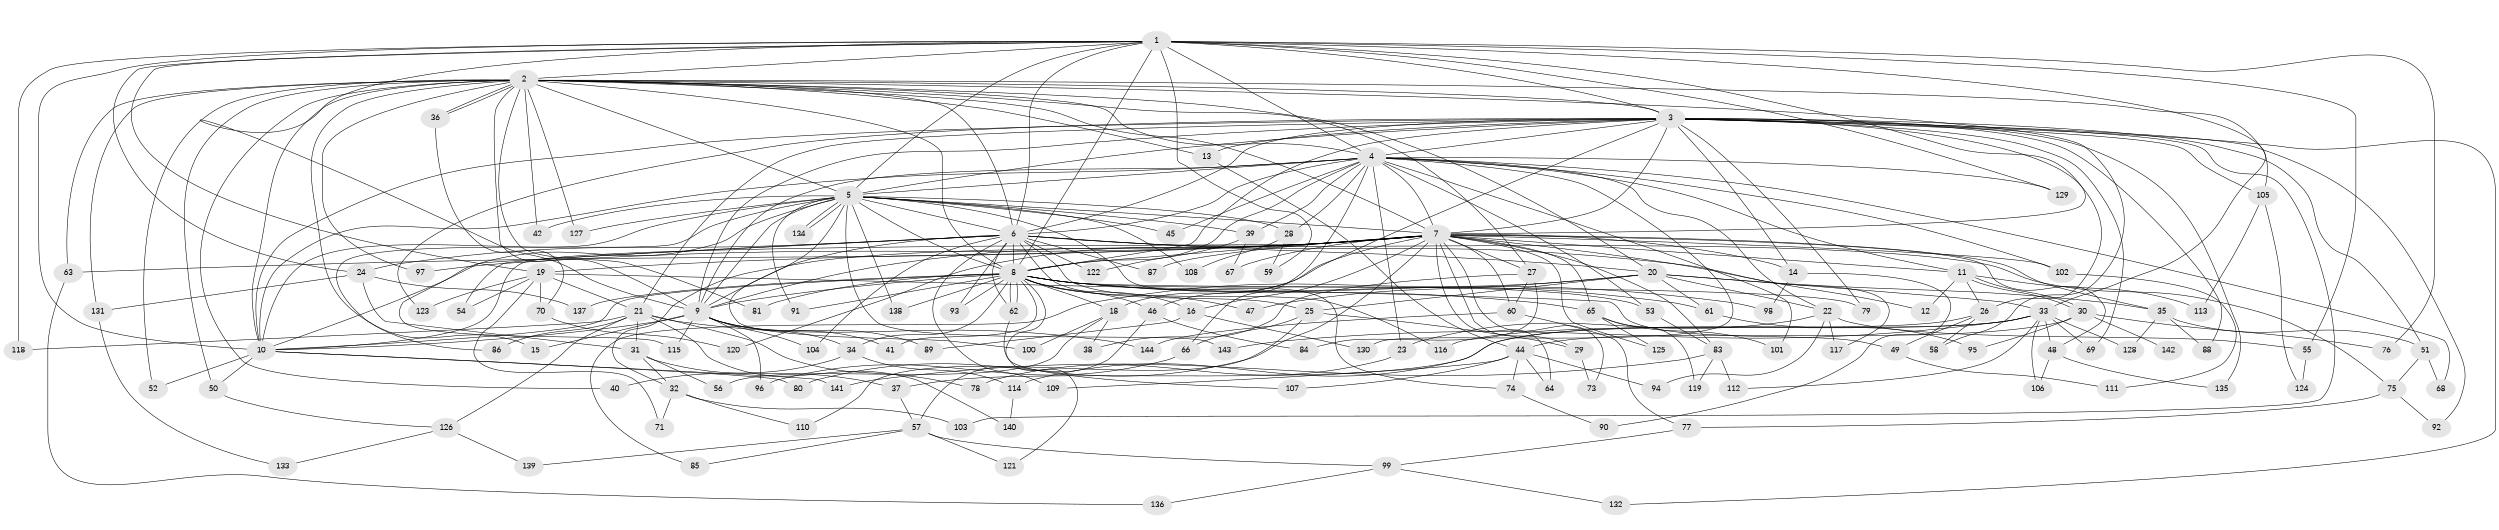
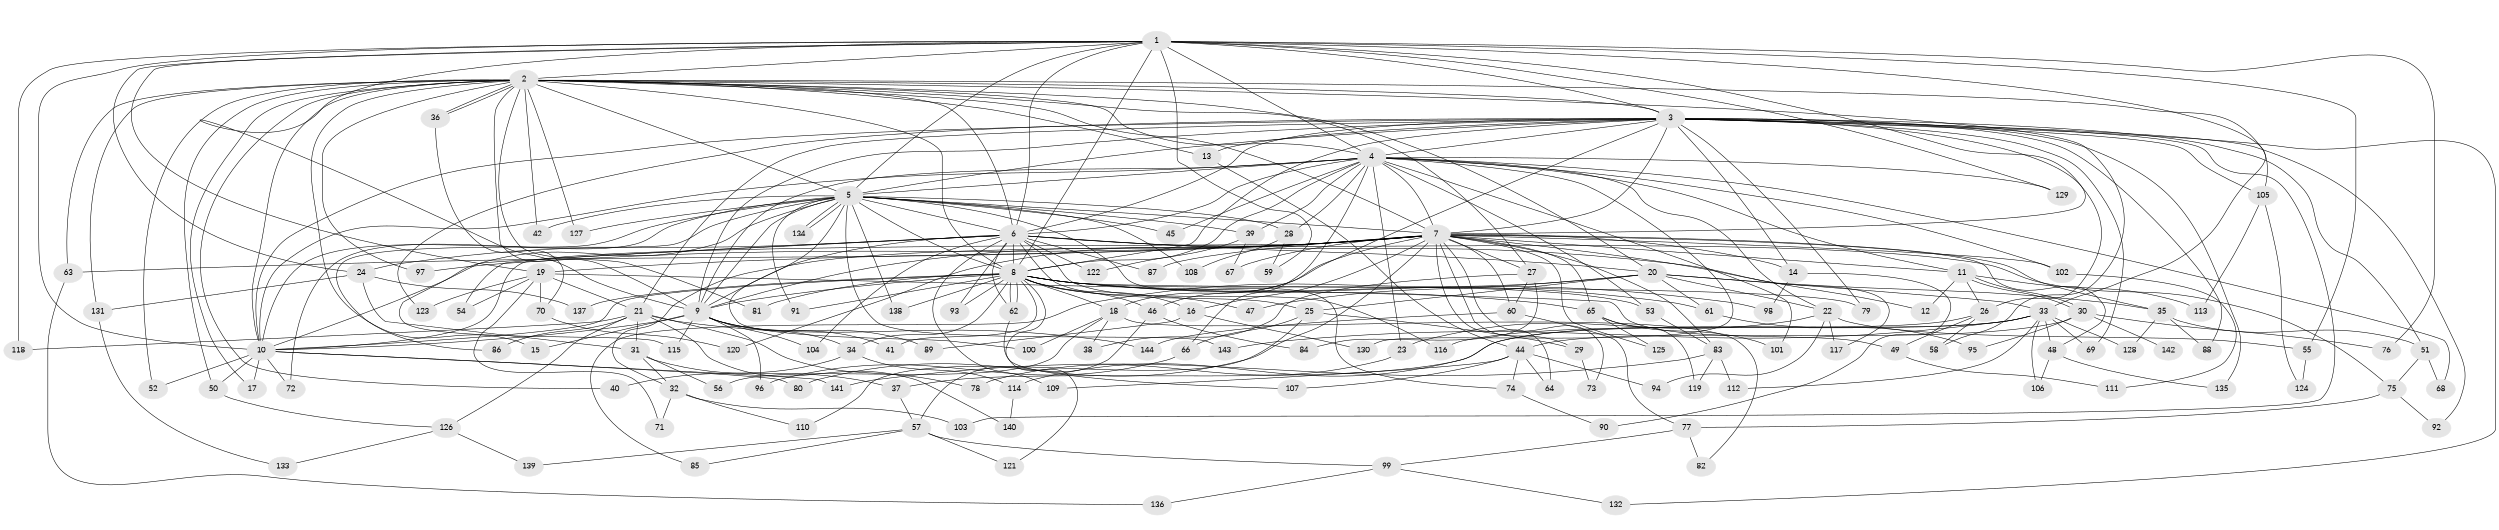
(1215, 252) -> none
none -> (252, 389)
none -> (291, 389)
none -> (1701, 467)
